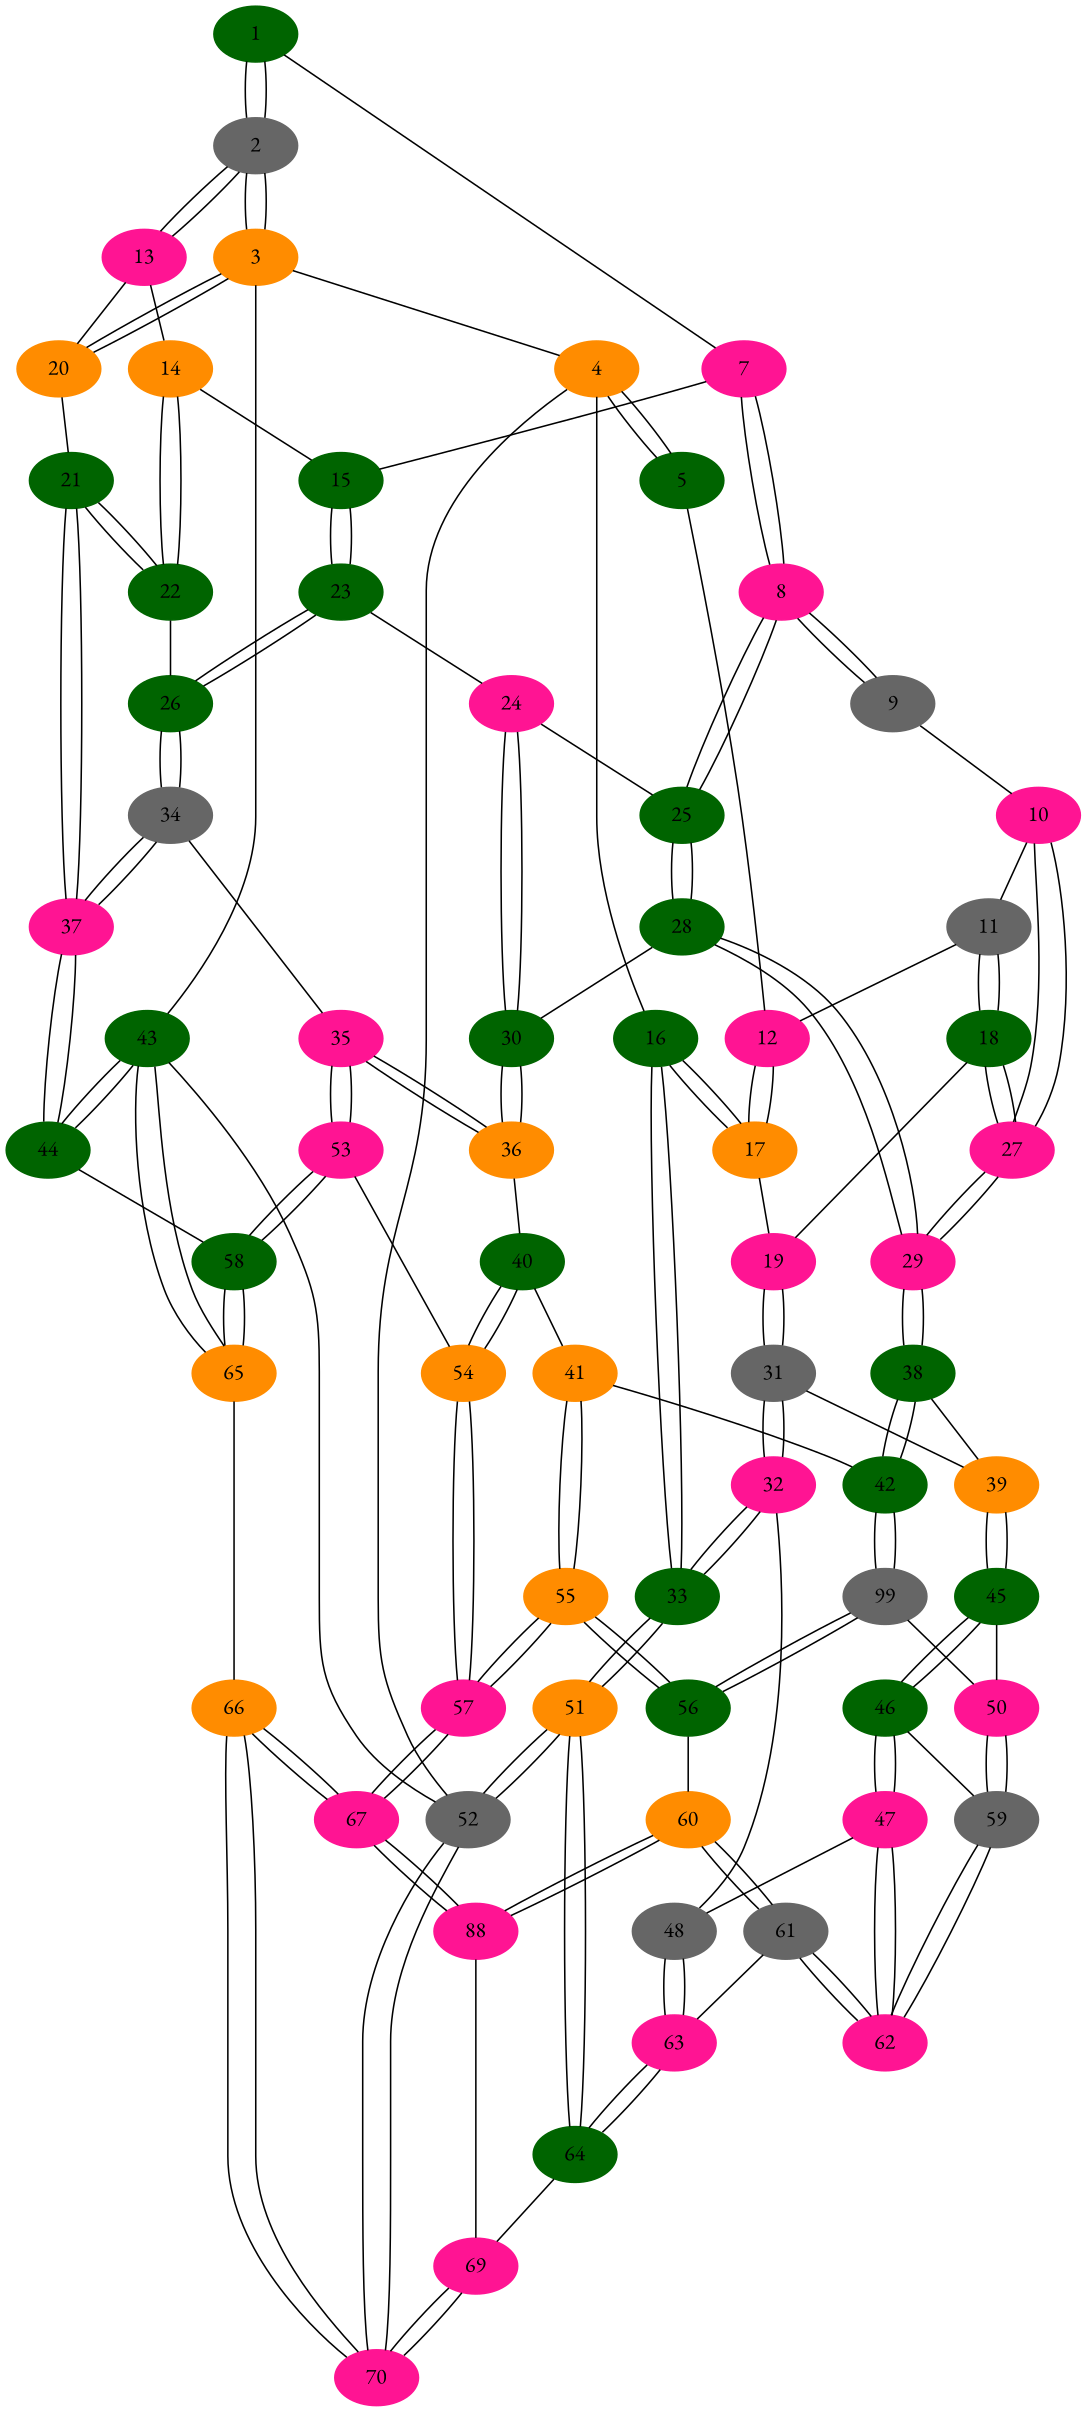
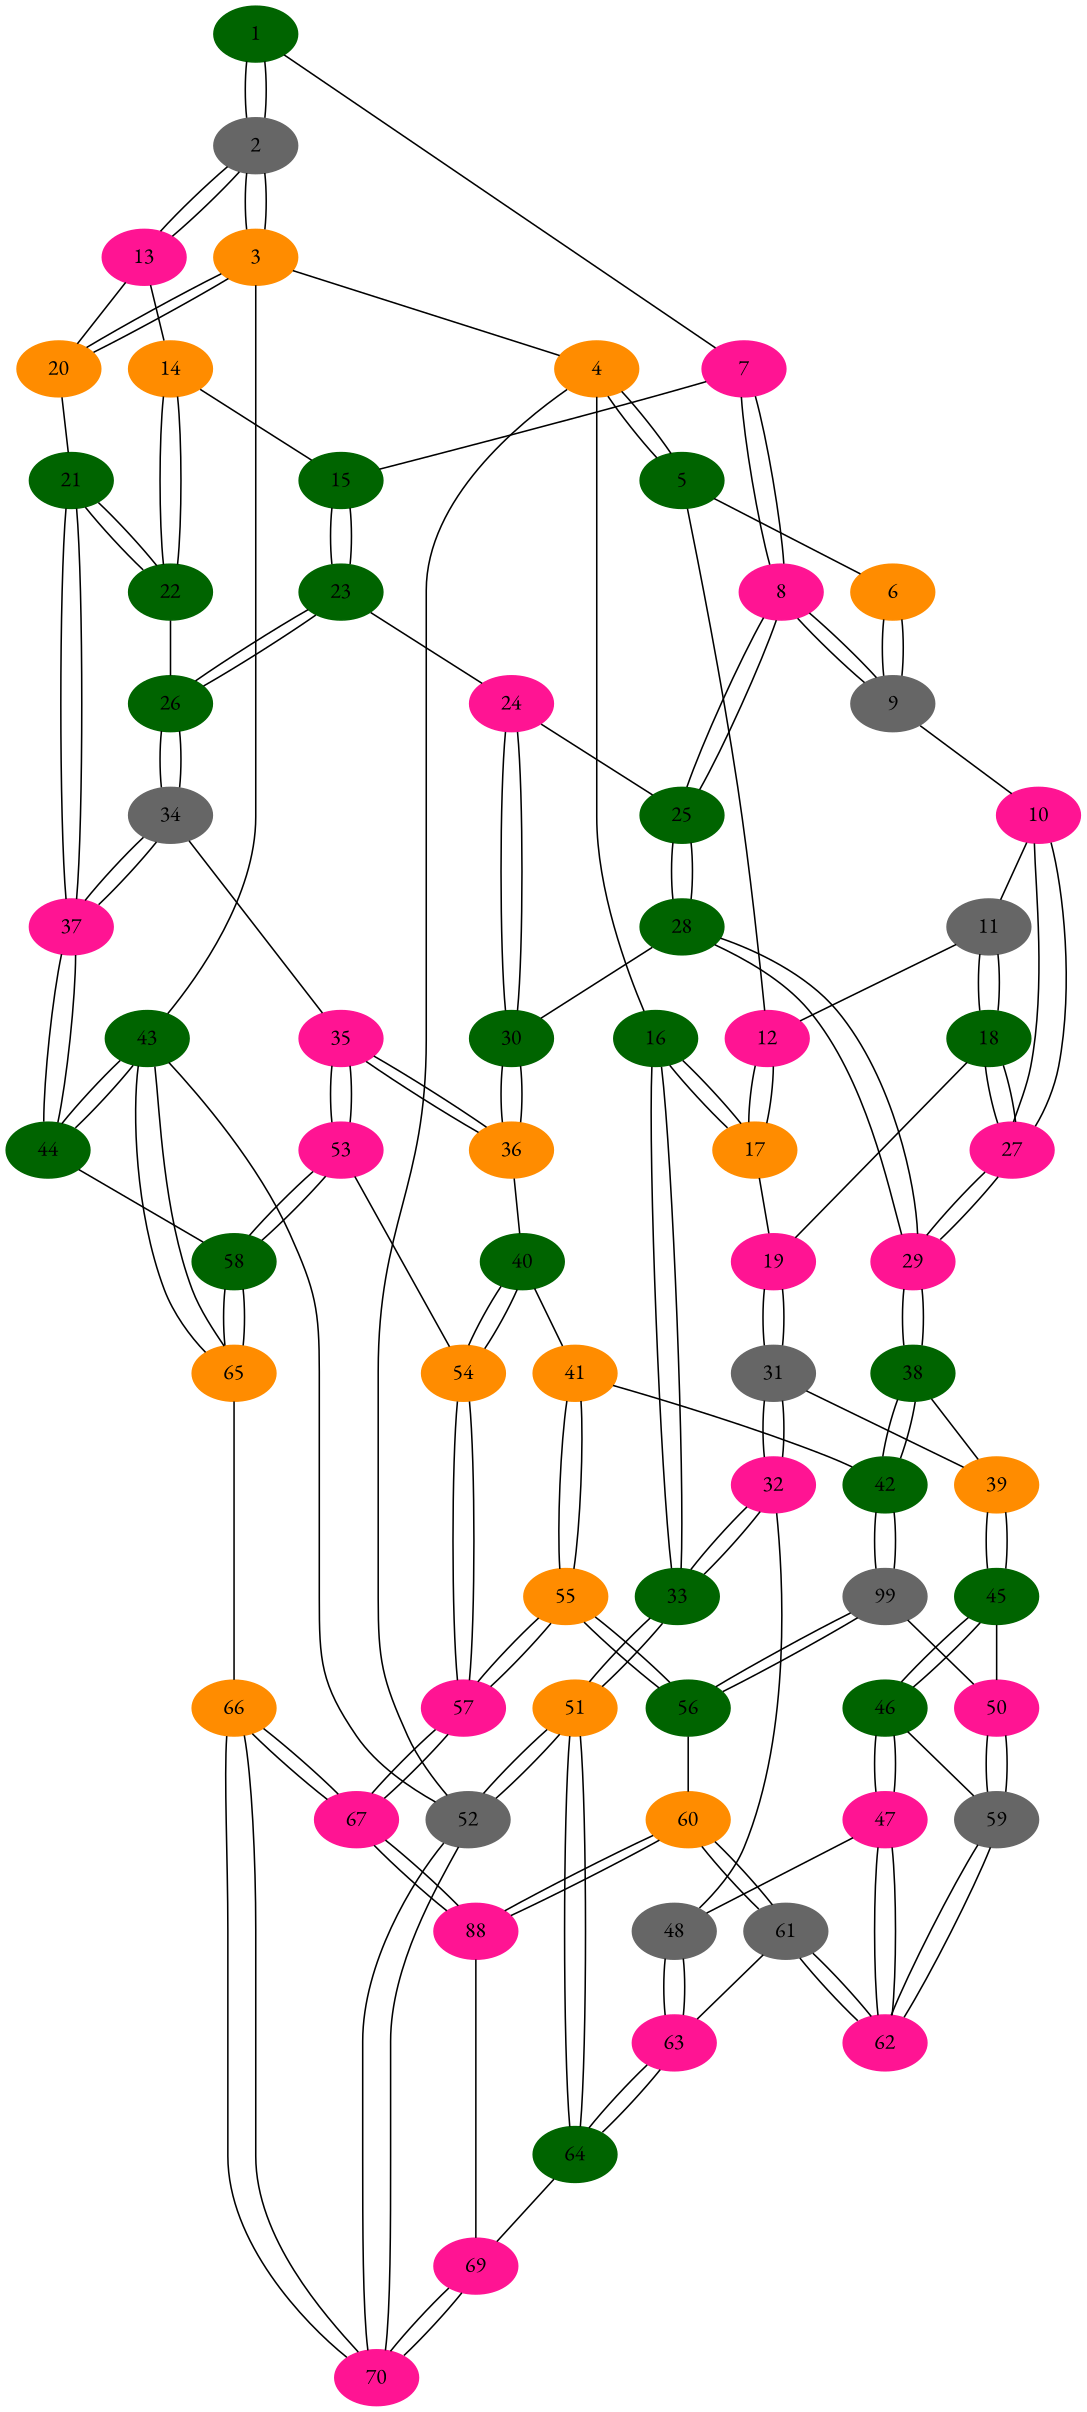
none -> (893, 592)
